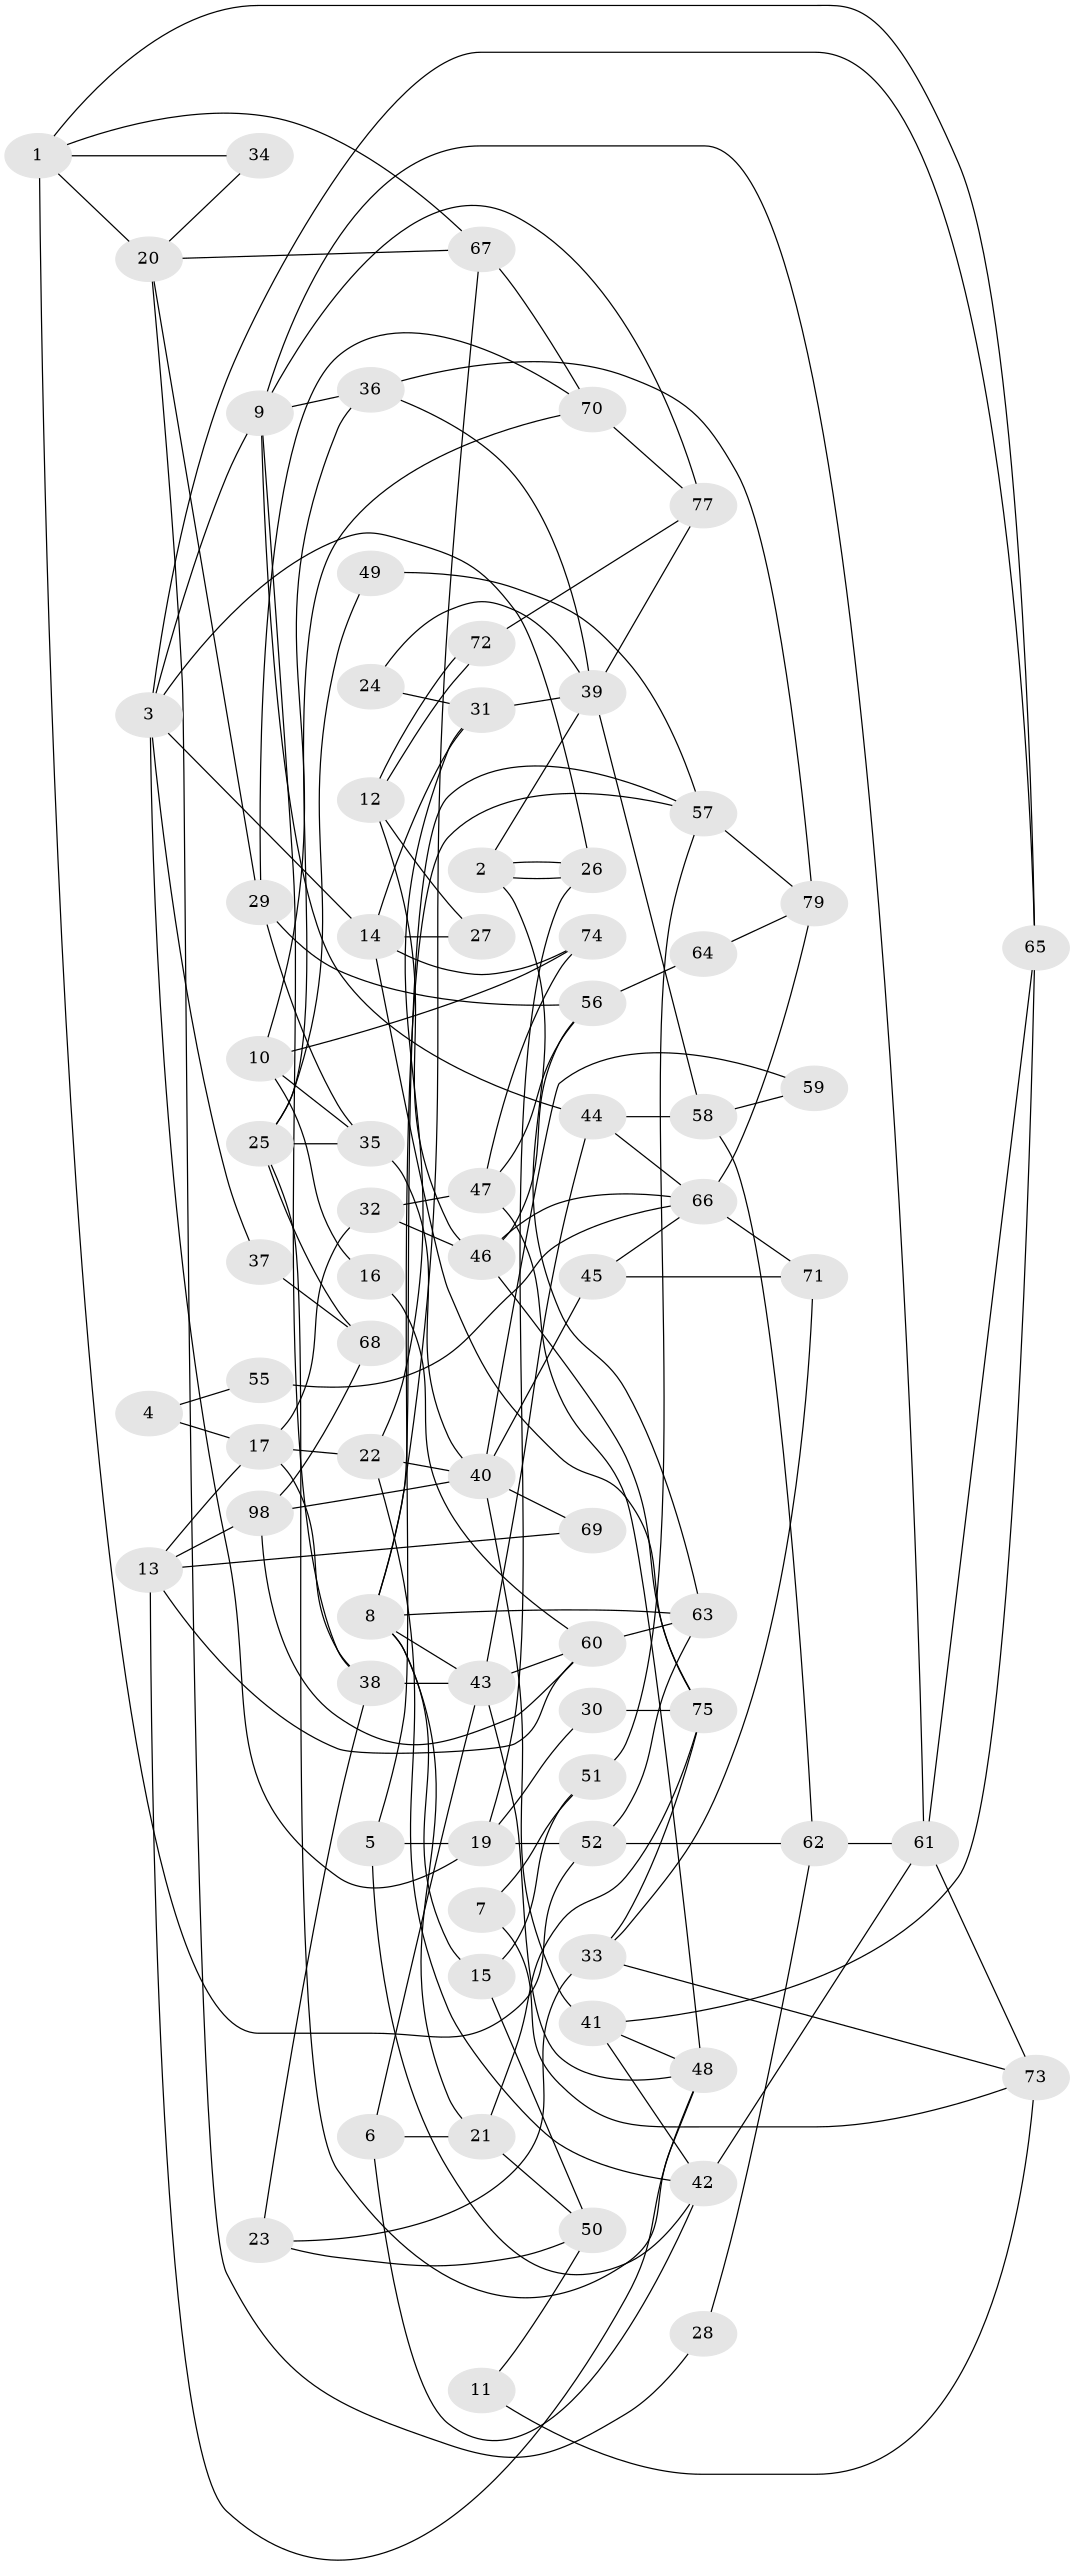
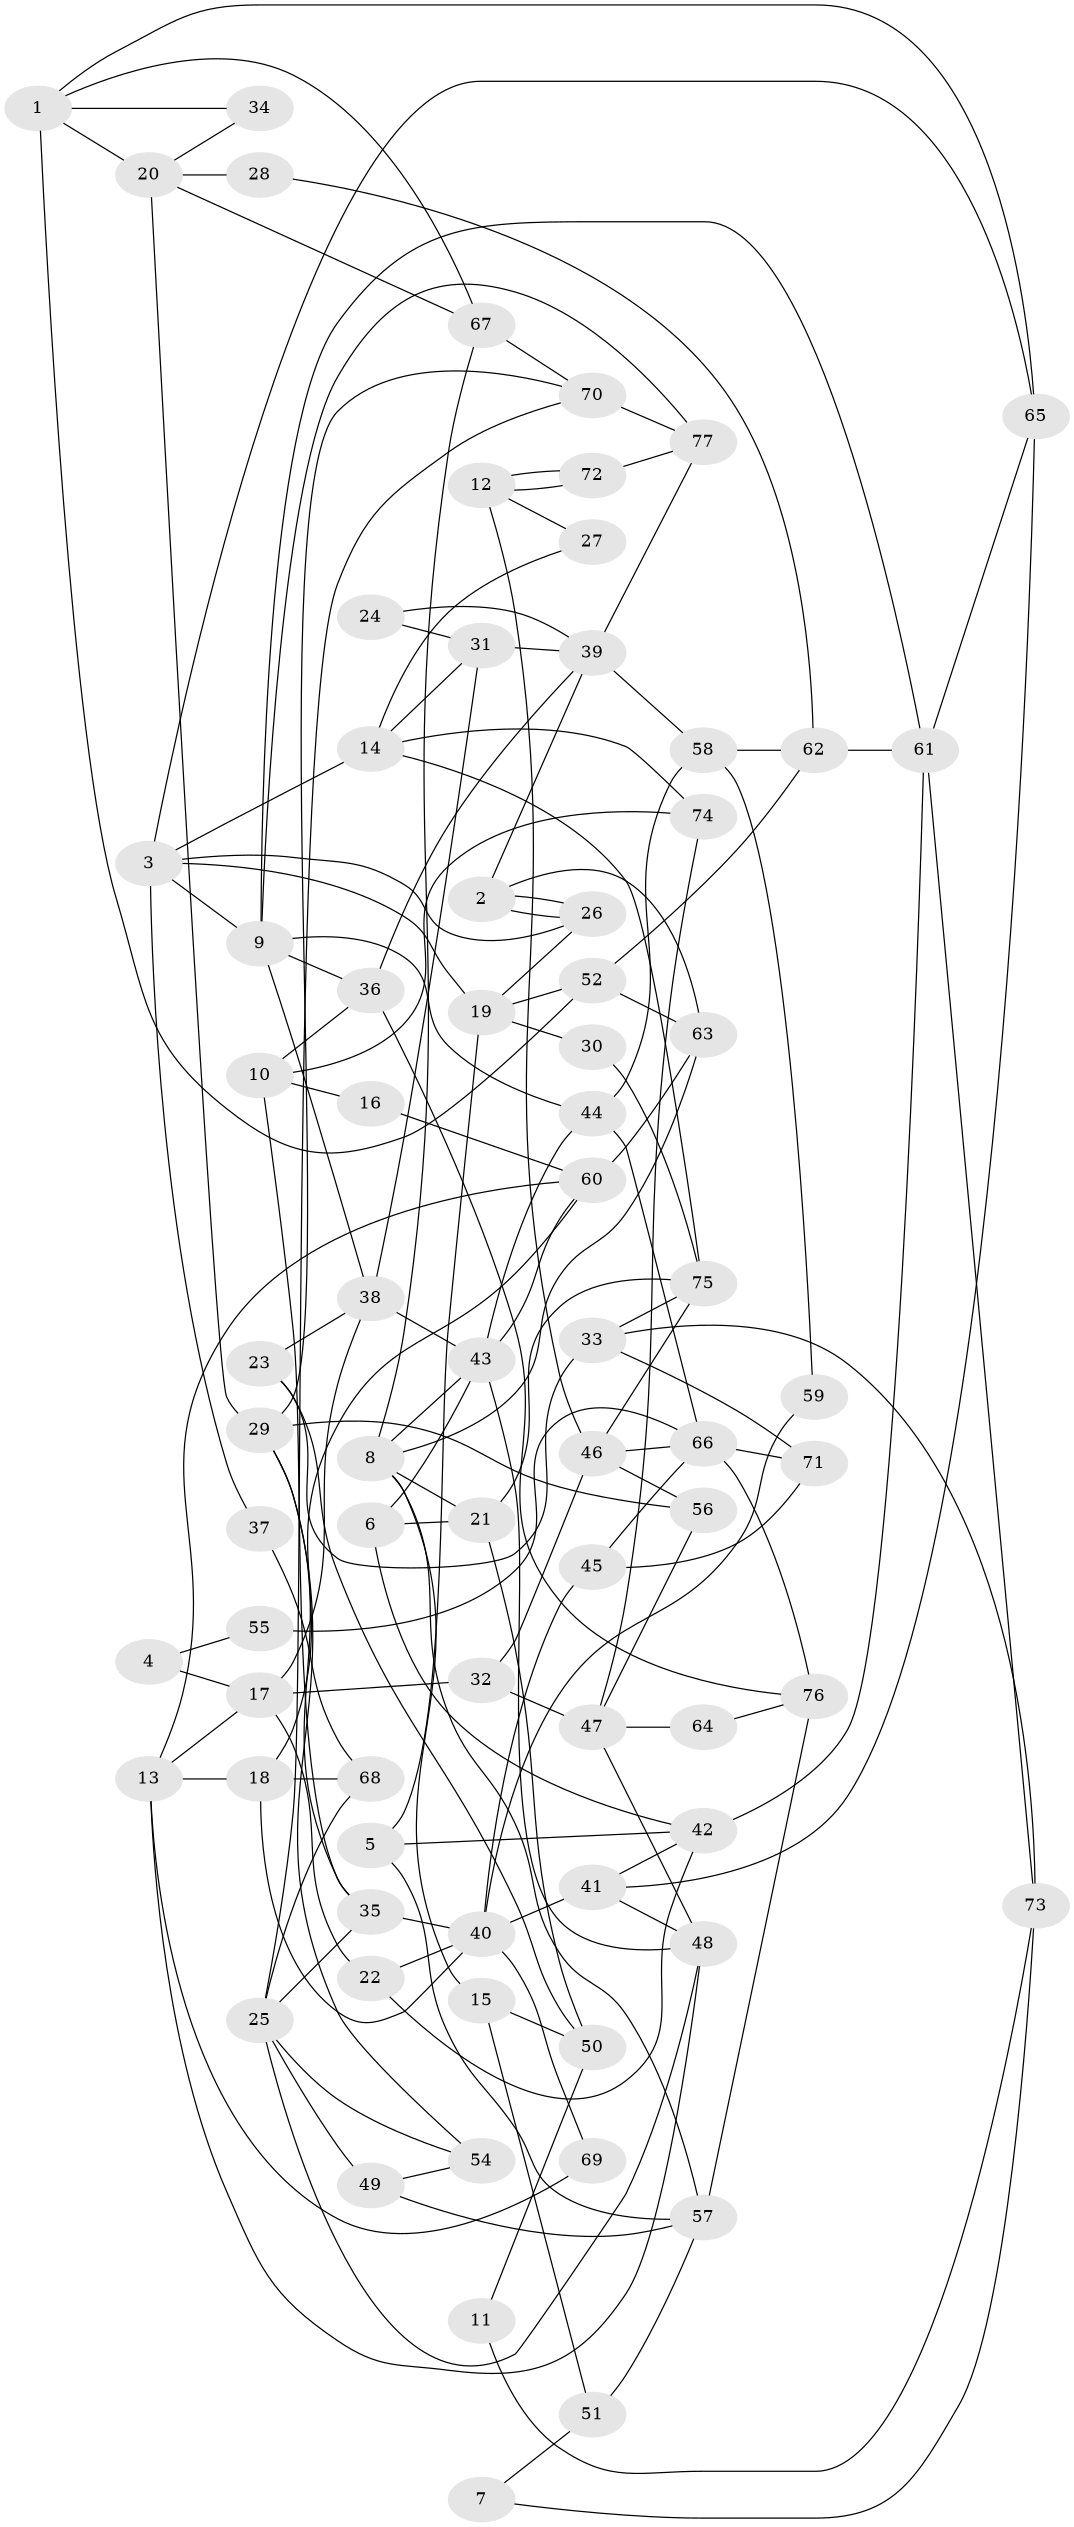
(814, 904) -> (814, 1696)
(406, 972) -> (441, 912)
(648, 979) -> (648, 1727)
(260, 1513) -> (260, 1779)
none -> (482, 2161)
